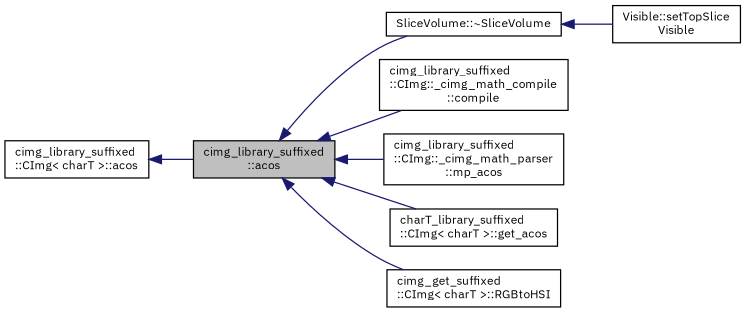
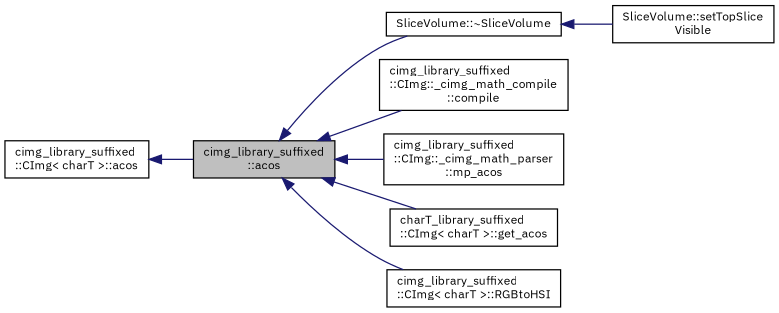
(677, 24) -> (693, 24)
(474, 288) -> (474, 288)
